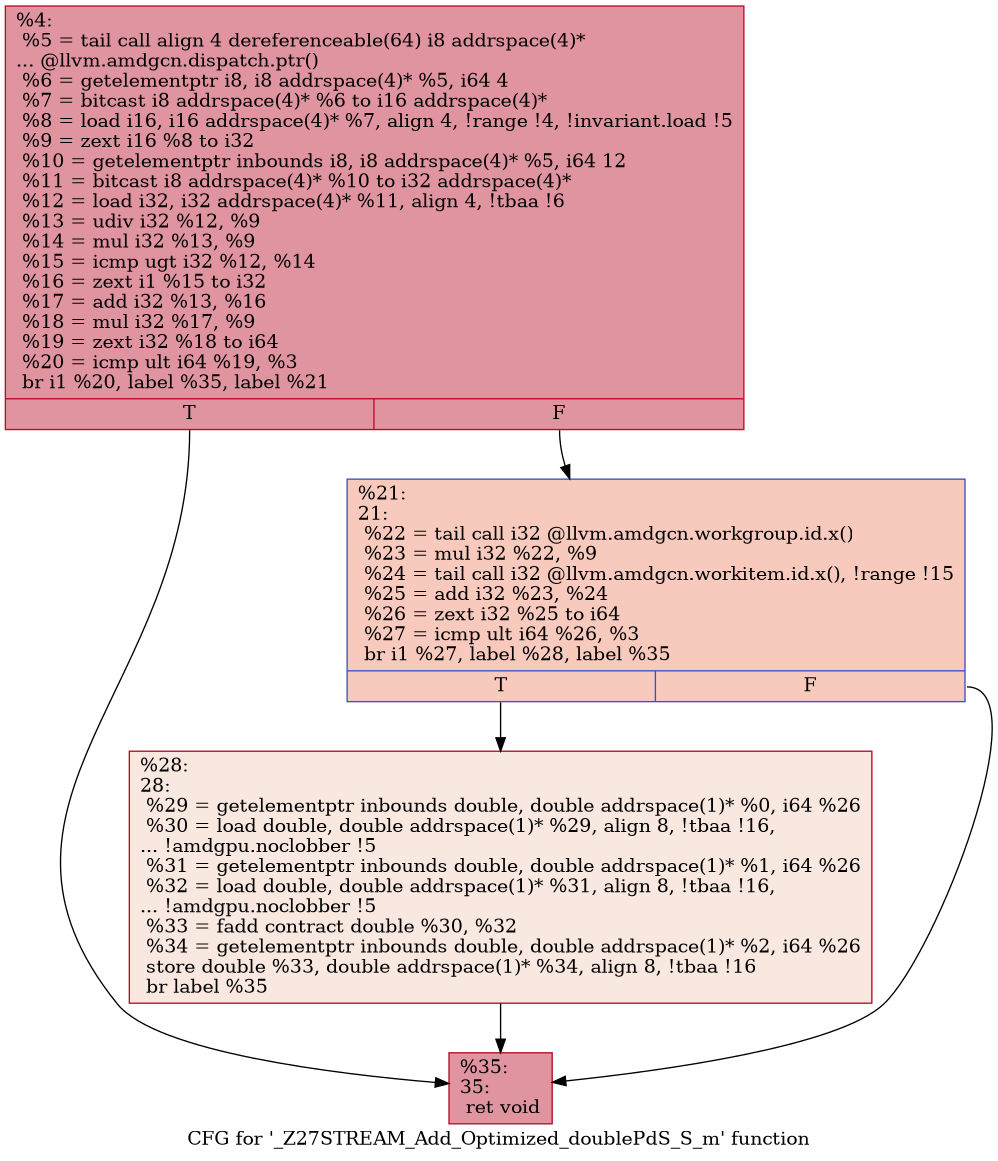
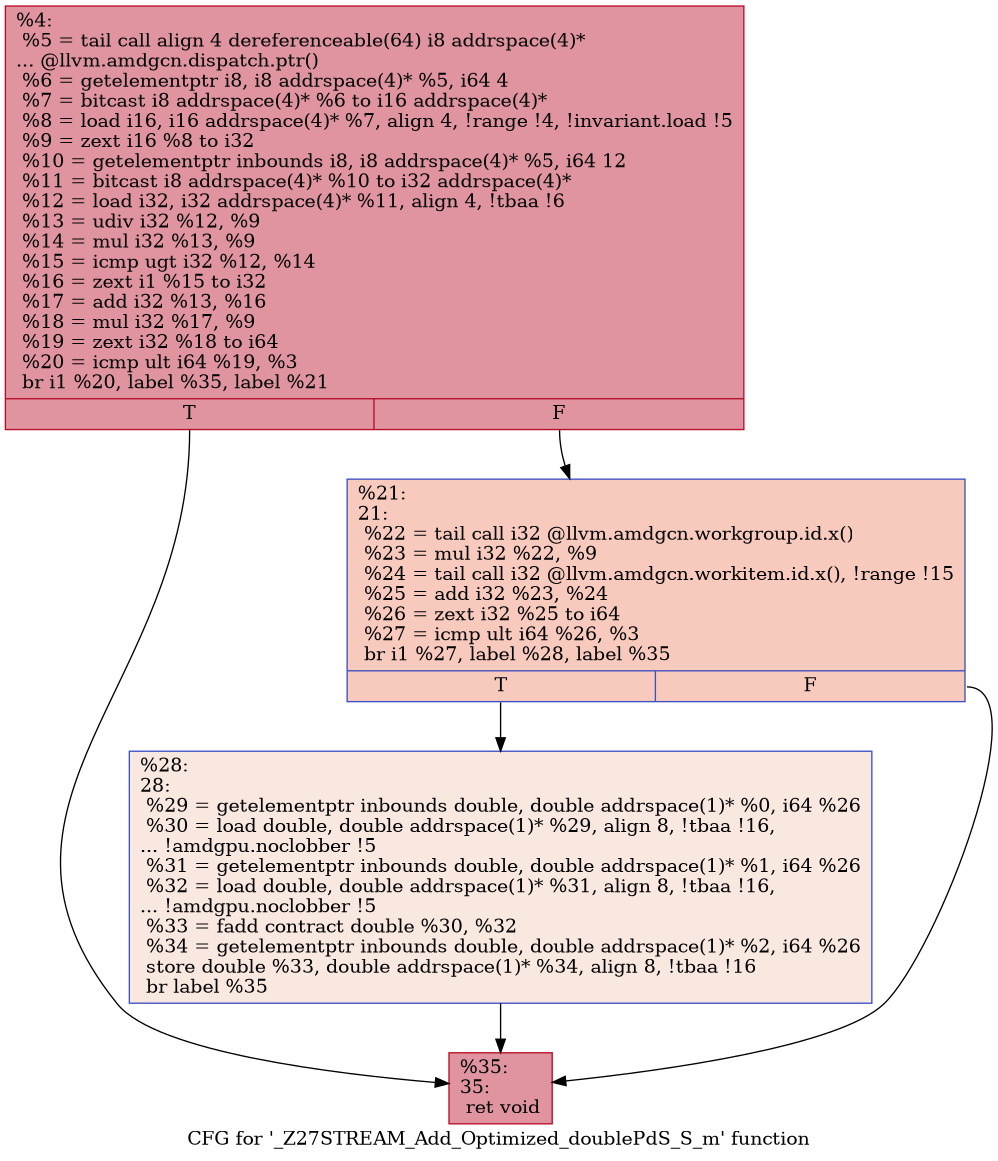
(501, 877) -> (501, 877)
